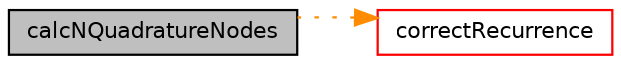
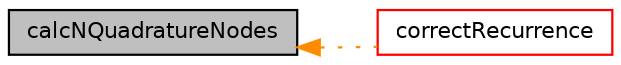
(326, 17) -> (349, 47)
